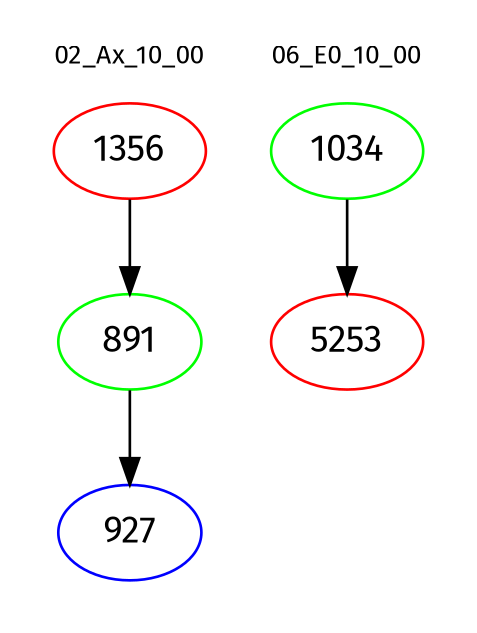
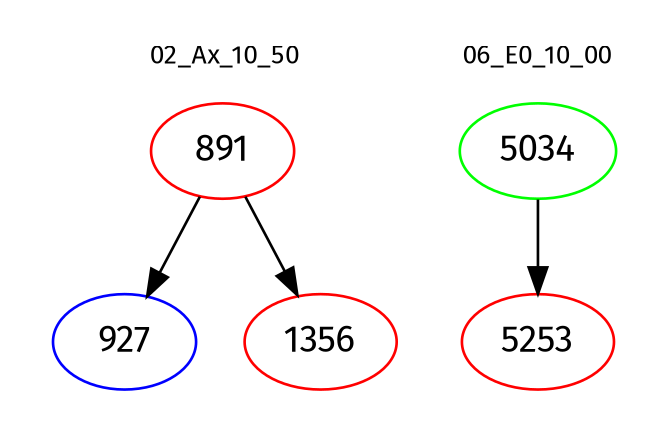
(130, 57) -> (225, 57)
(347, 151) -> (538, 151)
(130, 233) -> (265, 234)
(130, 342) -> (223, 151)
